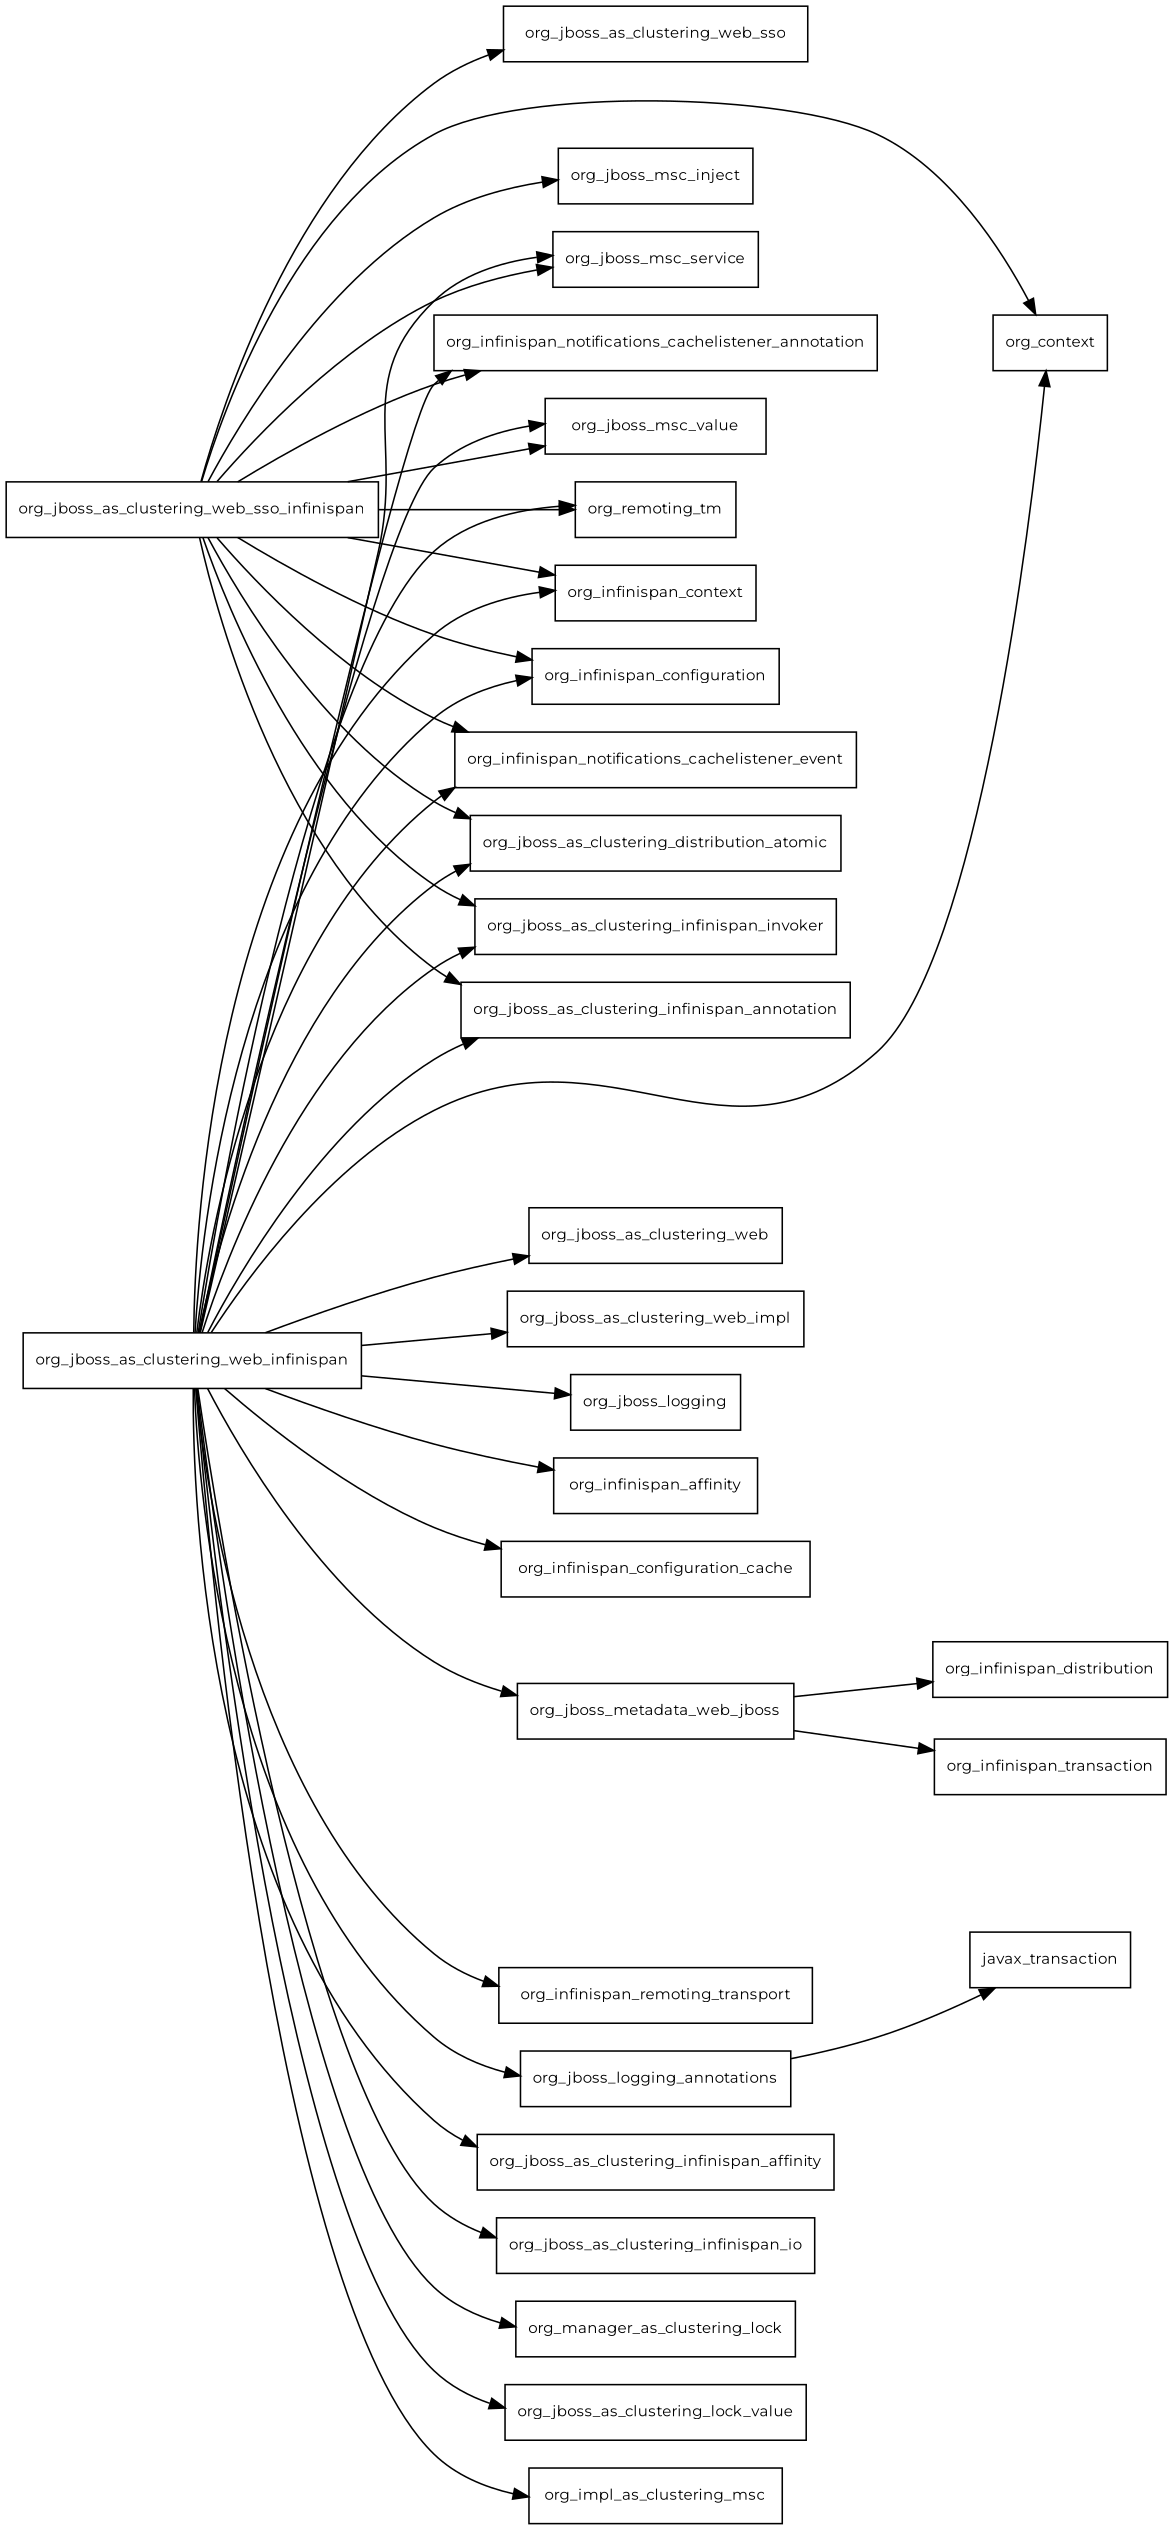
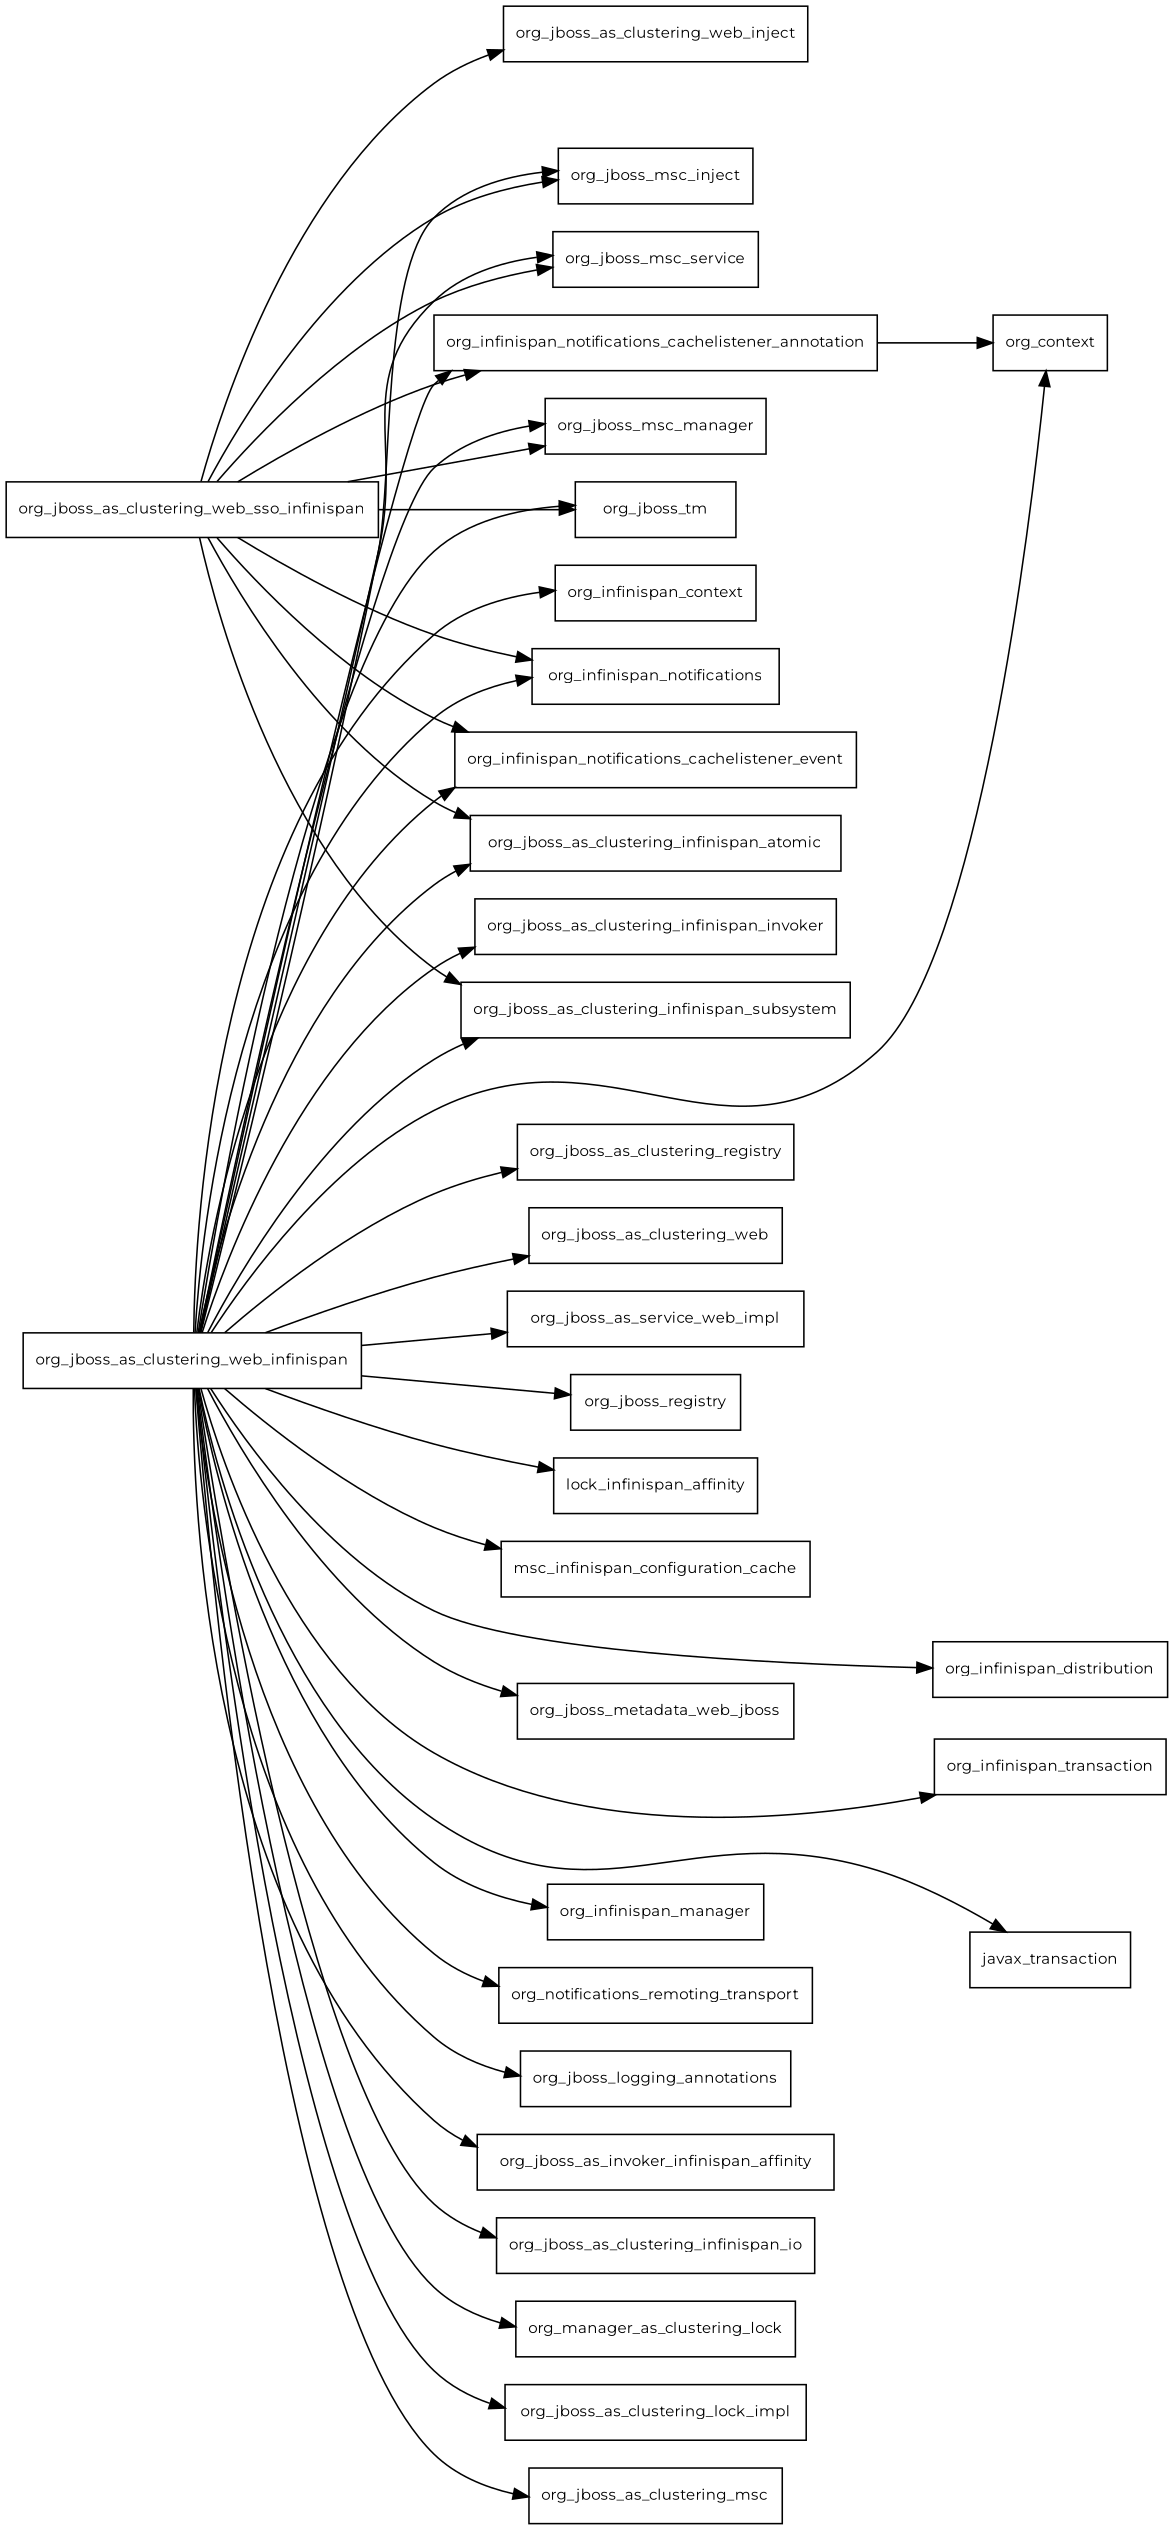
(656, 34) -> (656, 34)
(556, 106) -> (927, 343)
(656, 426) -> (656, 426)
(656, 510) -> (656, 510)
(448, 556) -> none
(656, 676) -> (656, 676)
none -> (344, 718)
(301, 741) -> none
(656, 843) -> (656, 843)
(656, 1010) -> (656, 1010)
none -> (656, 1152)
(656, 1319) -> (656, 1319)
(656, 1402) -> (656, 1402)
(656, 1486) -> (656, 1486)
(656, 1569) -> (656, 1569)
(856, 1690) -> (515, 1634)
(856, 1740) -> (459, 1765)
none -> (656, 1912)
(656, 1995) -> (656, 1995)
(888, 2033) -> (470, 1839)
(656, 2162) -> (656, 2162)
(656, 2412) -> (656, 2412)
(656, 2496) -> (656, 2496)
